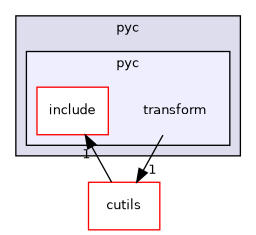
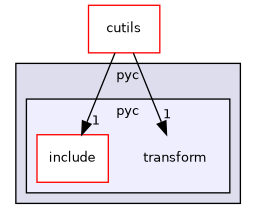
(153, 153) -> (147, 87)
